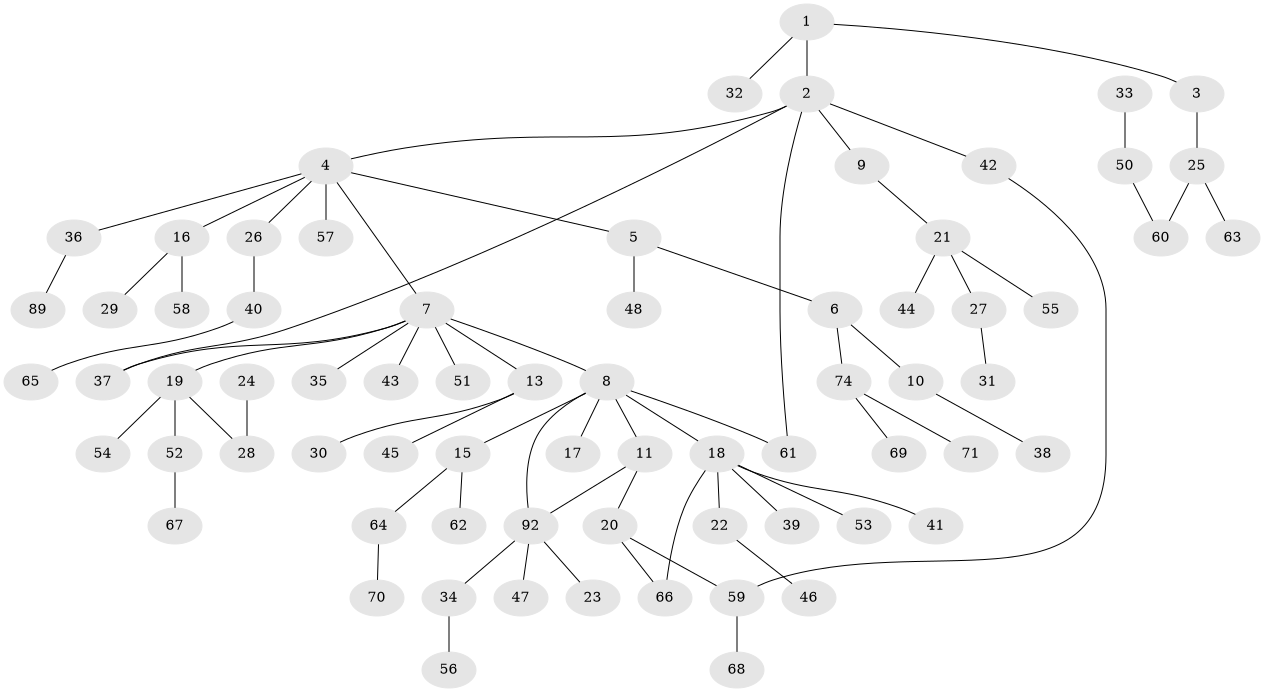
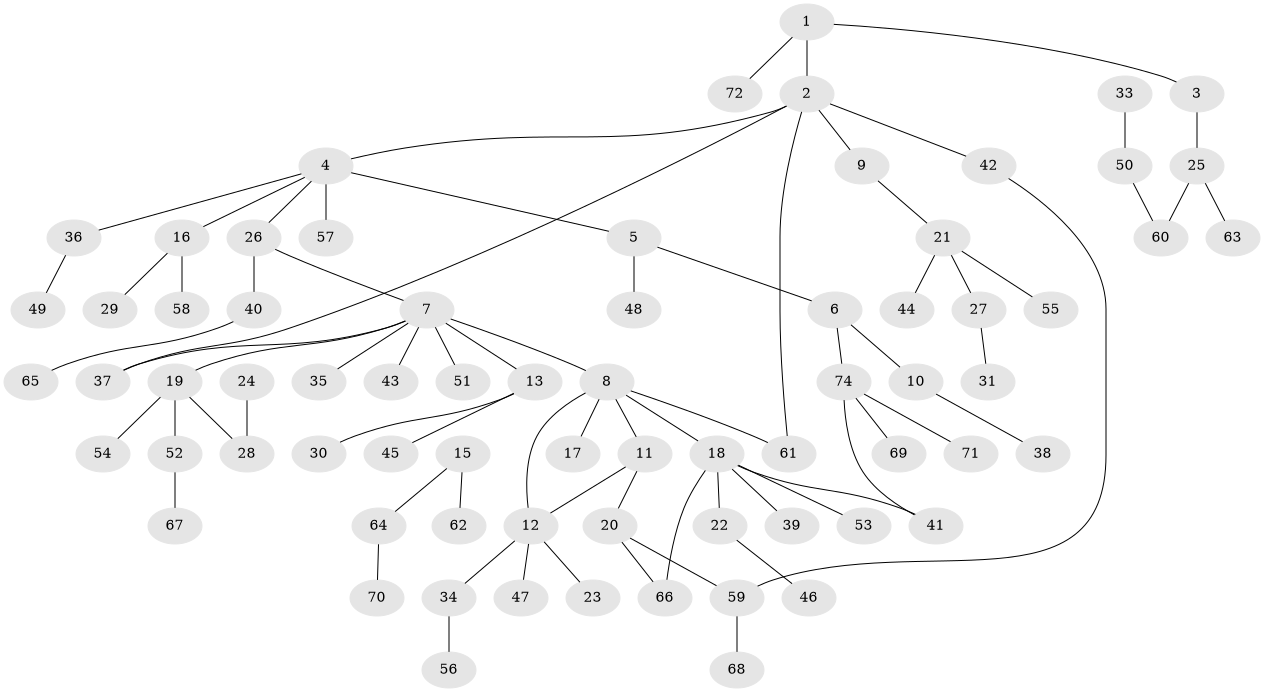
(735, 94) -> (735, 94)
(377, 238) -> (339, 276)
(38, 310) -> (38, 310)
(535, 418) -> none
none -> (861, 469)
(531, 526) -> (531, 526)
